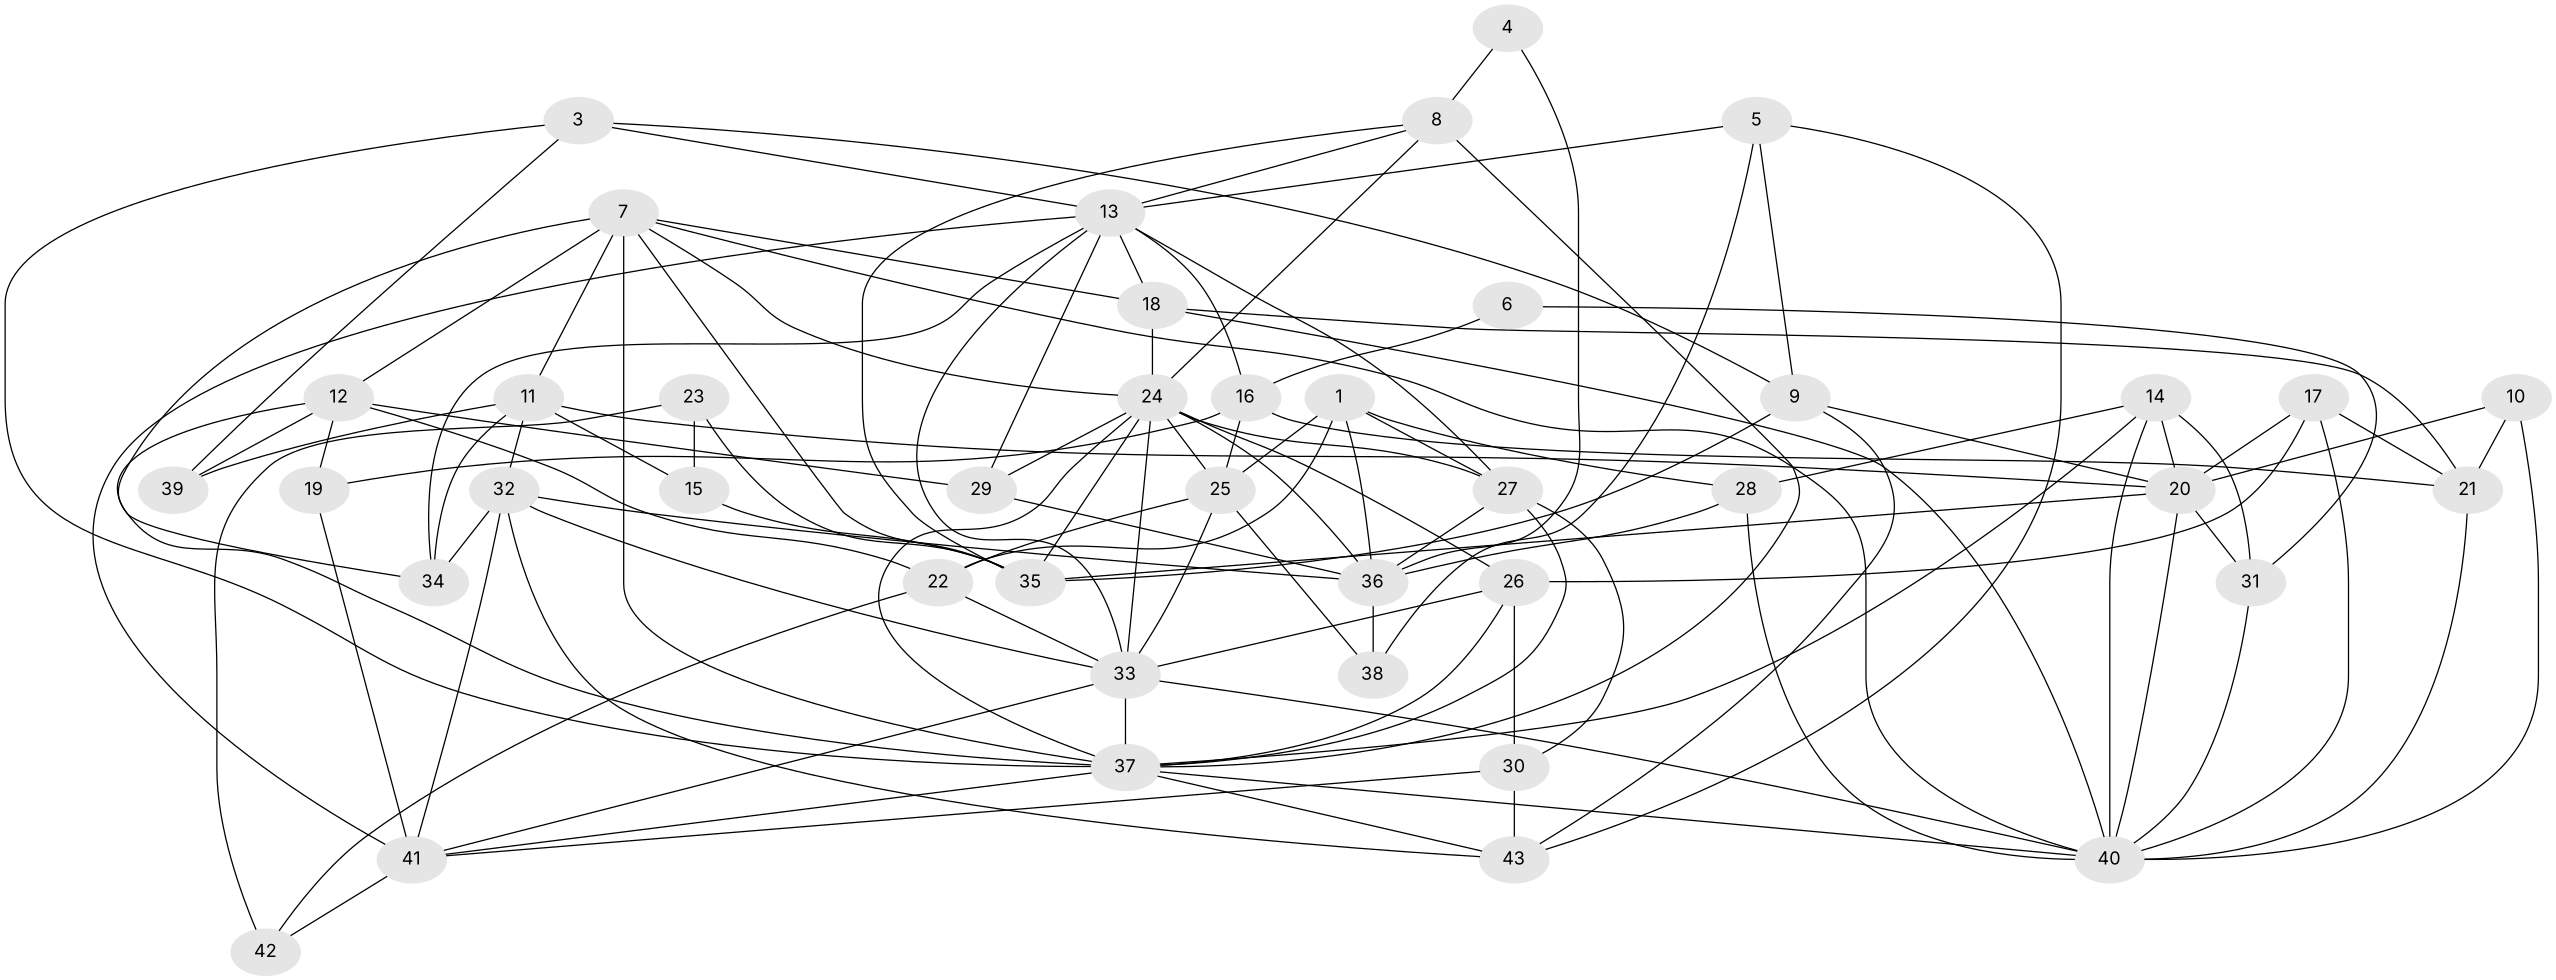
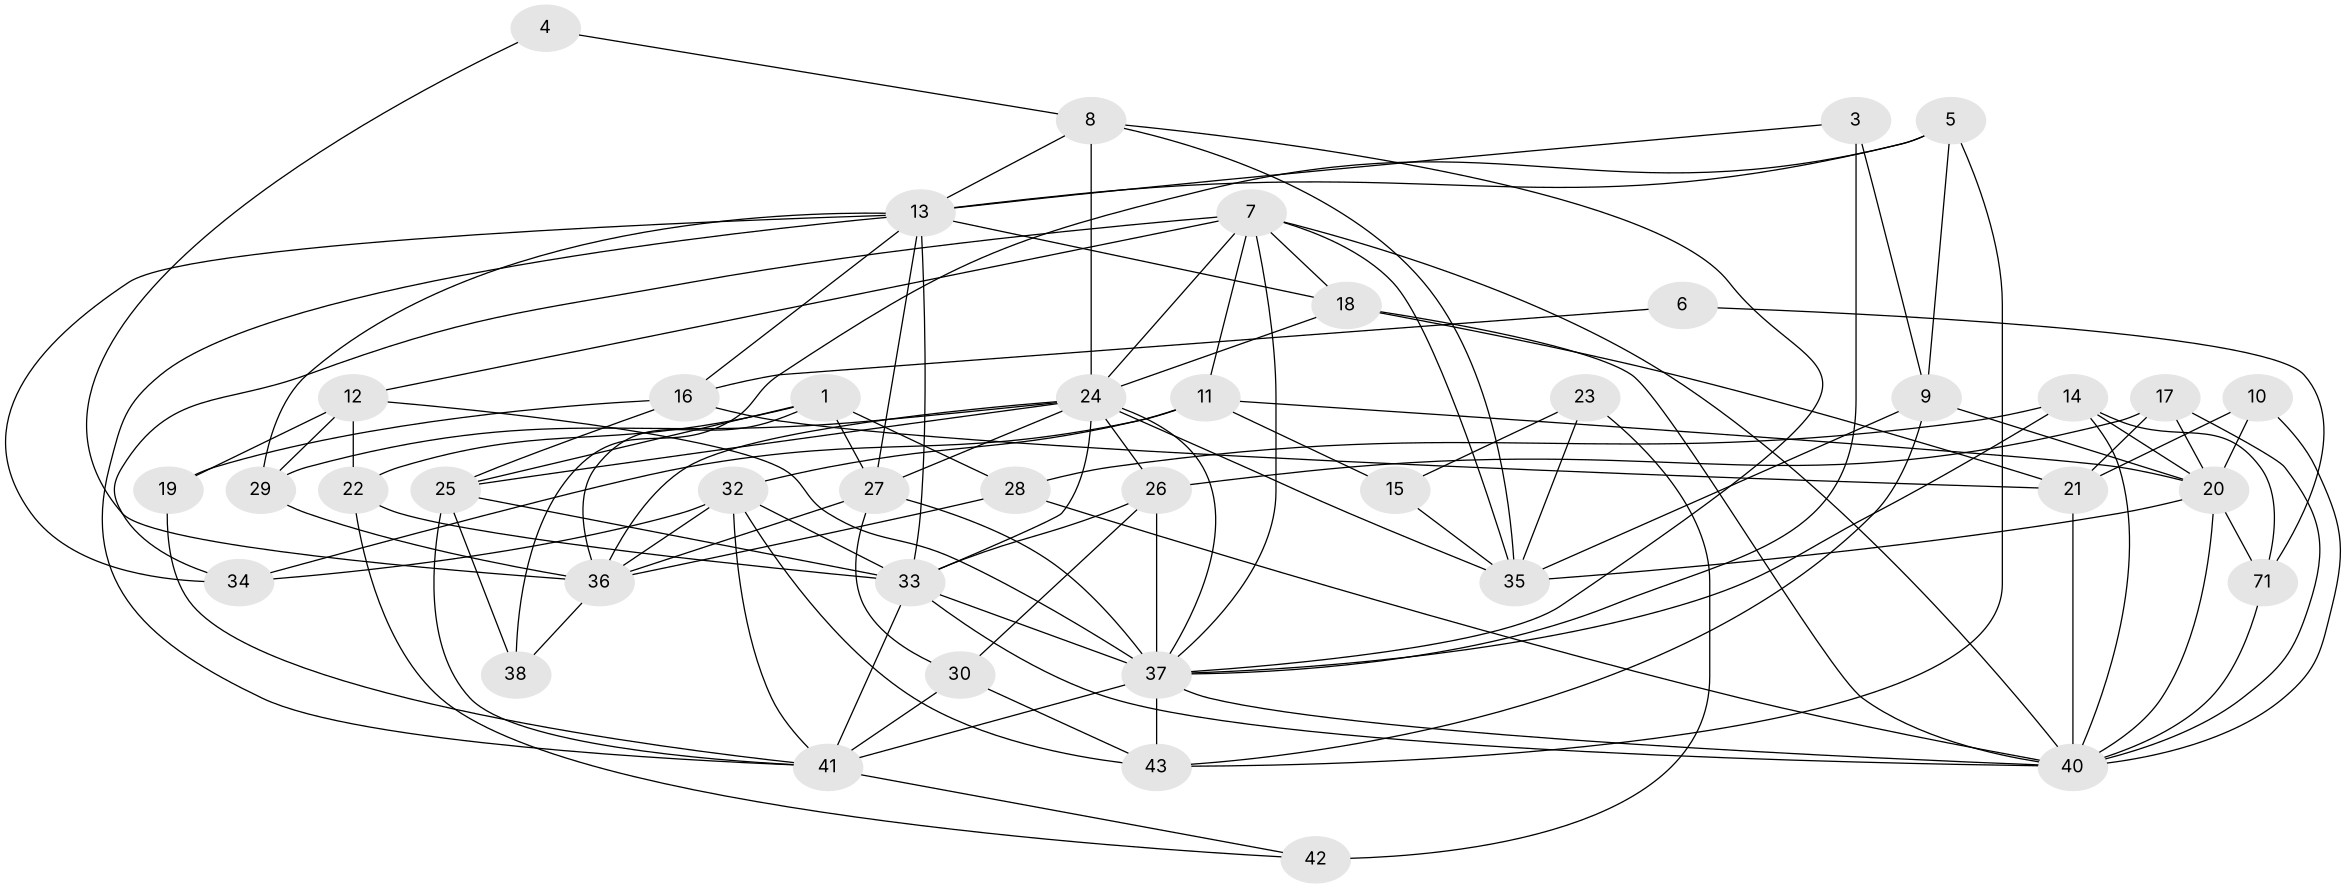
(173, 490) -> none
(1075, 529) -> (474, 701)
(2251, 583) -> (2263, 583)
